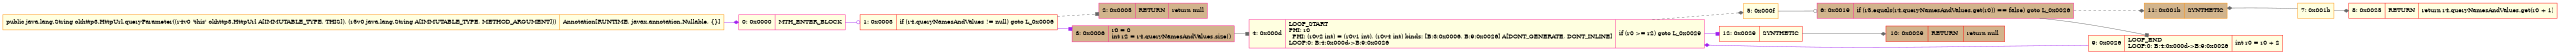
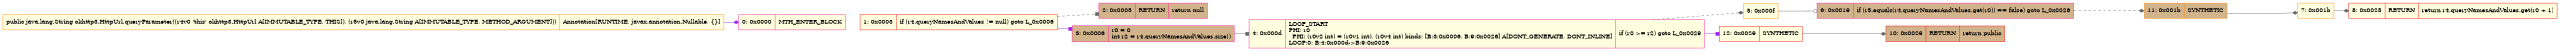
(2265, 8) -> (2260, 13)
(851, 22) -> none
(1983, 34) -> (1982, 34)
(2186, 43) -> none
